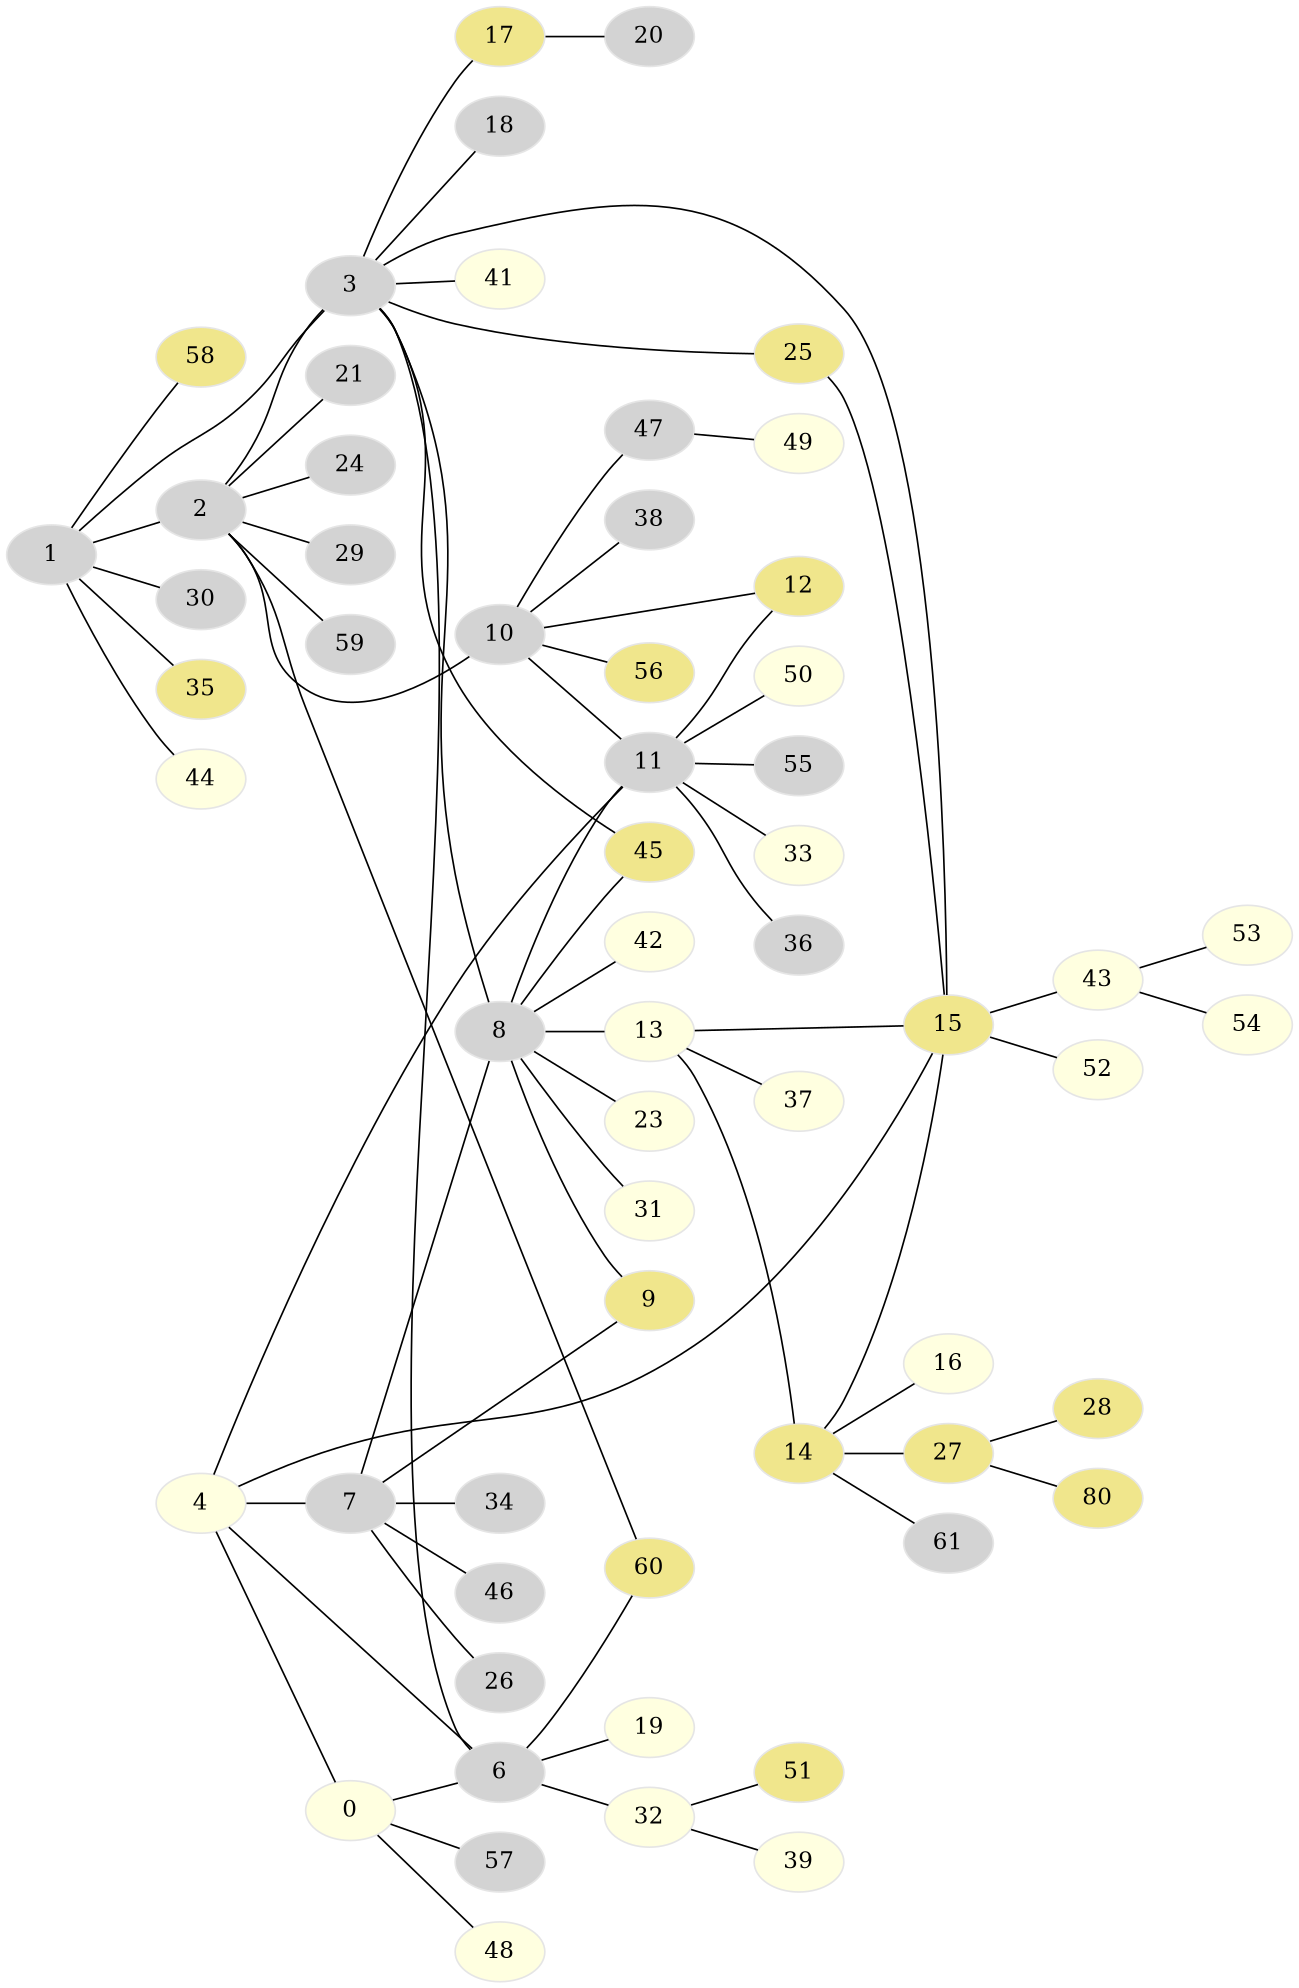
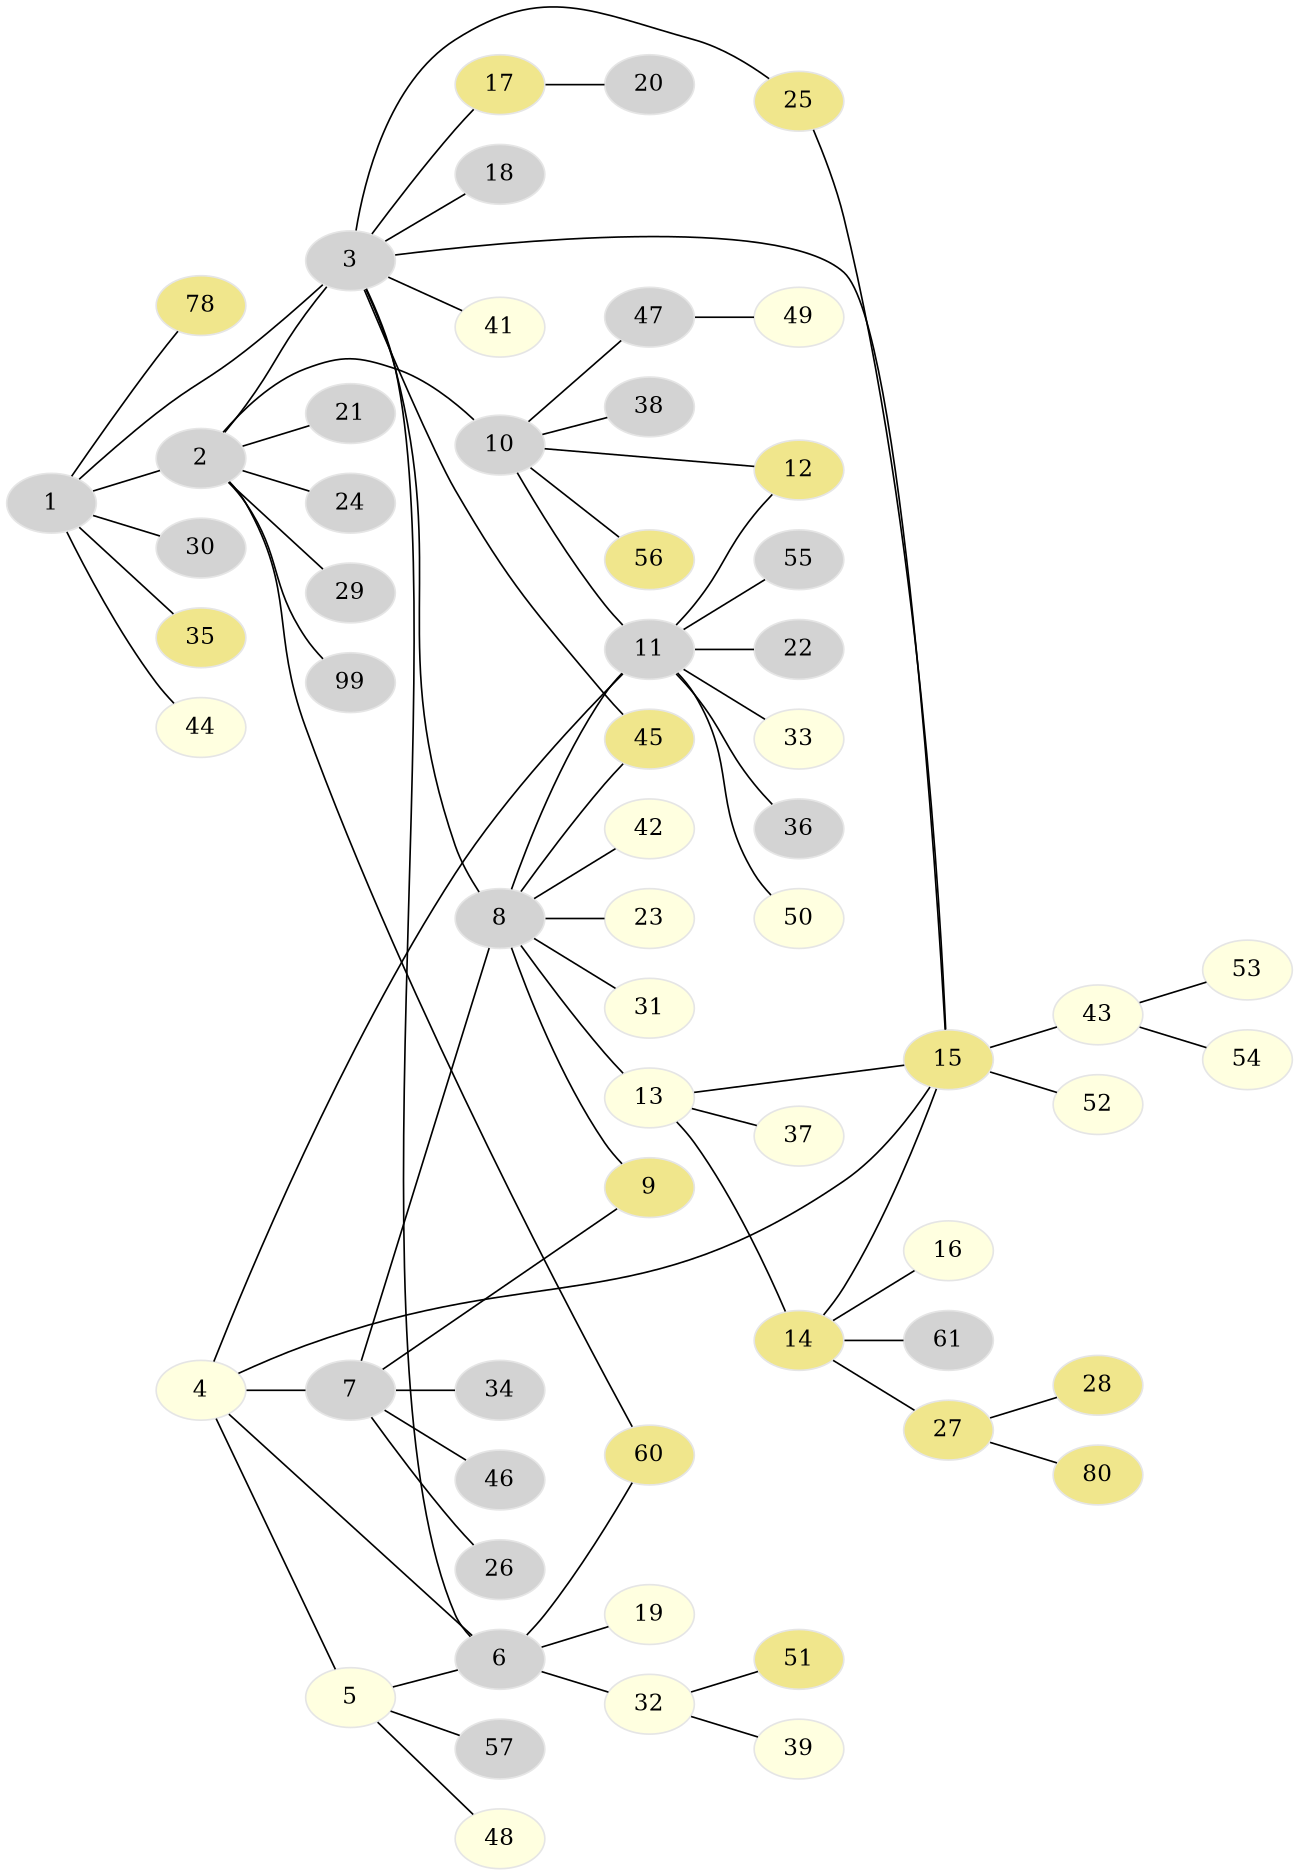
(201, 357) -> (201, 306)
(350, 645) -> (350, 683)
none -> (799, 649)
(350, 1811) -> (350, 1698)
